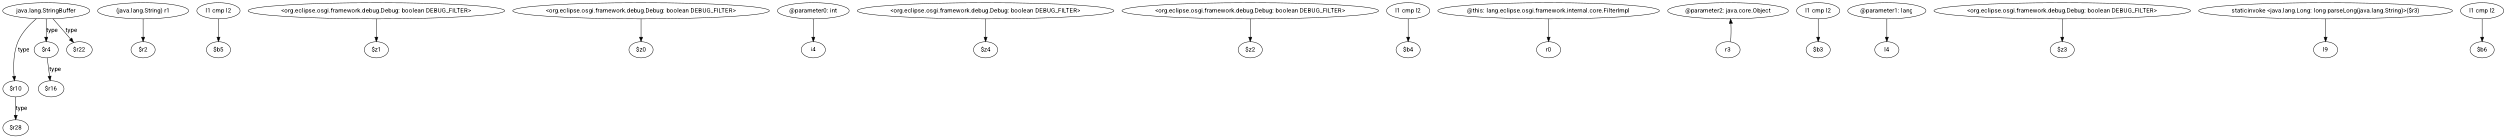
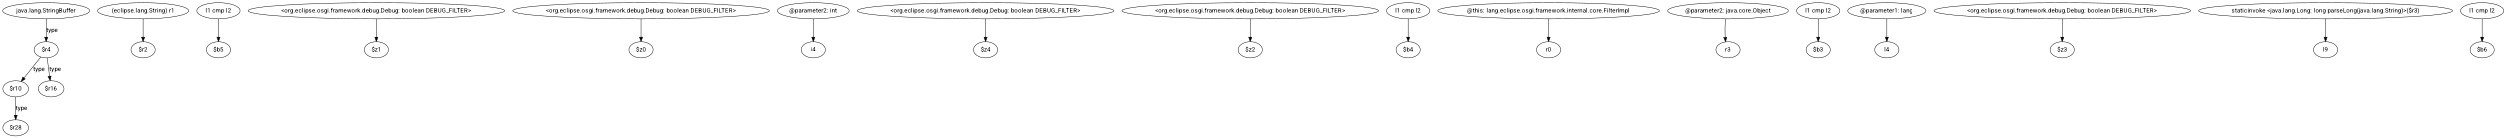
(143, 11) -> (143, 11)
(813, 11) -> (813, 11)
(1731, 33) -> (1725, 28)
(17, 44) -> (32, 67)
(79, 50) -> none
